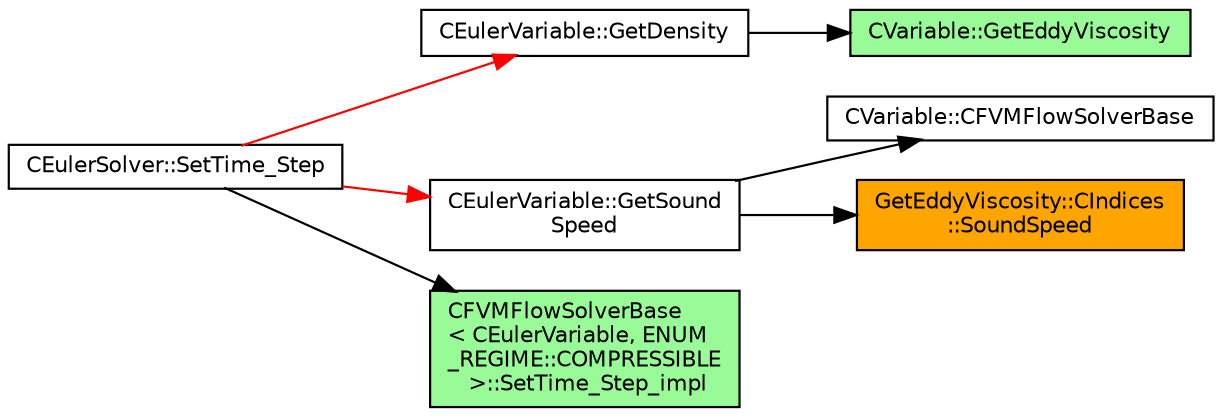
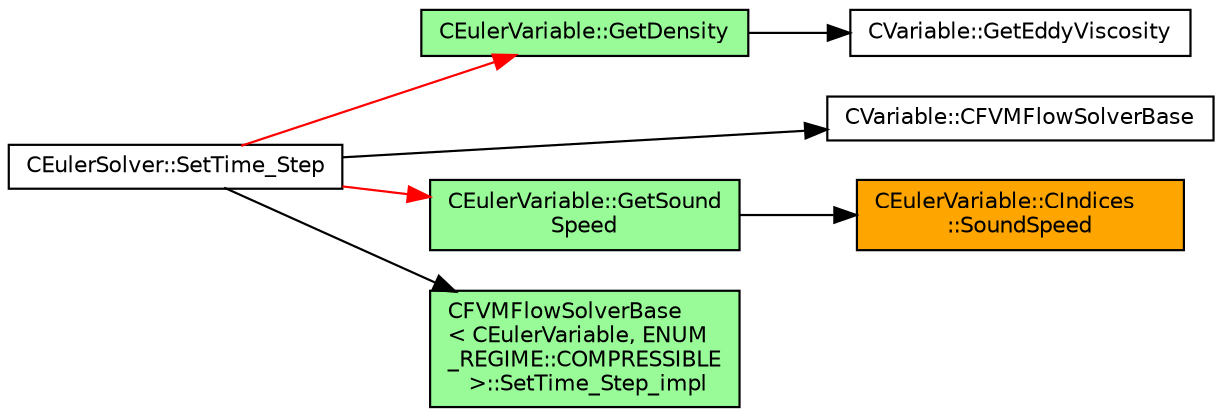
(585, 33) -> (585, 33)
(1020, 33) -> (1020, 33)
(817, 162) -> (574, 144)
(585, 215) -> (585, 215)
(1020, 215) -> (1020, 215)
